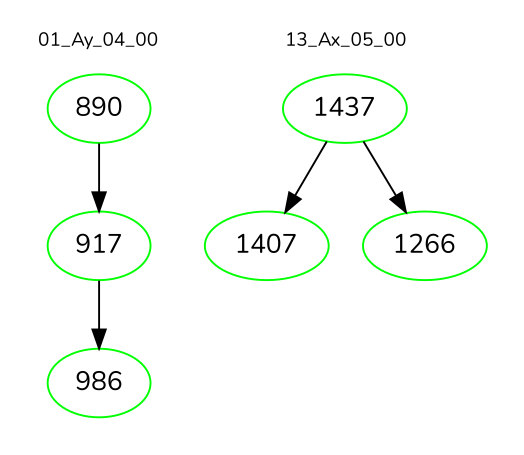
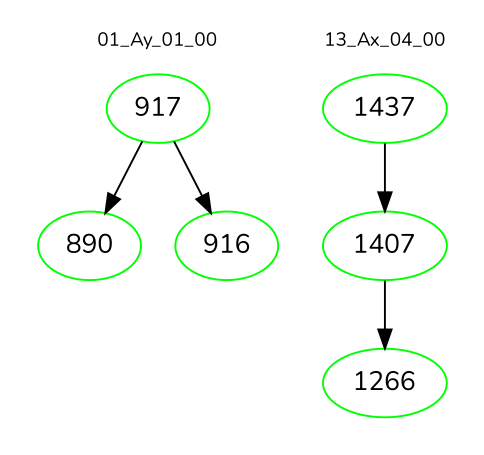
(99, 41) -> (158, 41)
(346, 41) -> (385, 41)
(99, 168) -> (128, 169)
(380, 169) -> (385, 305)
(99, 383) -> (227, 246)
